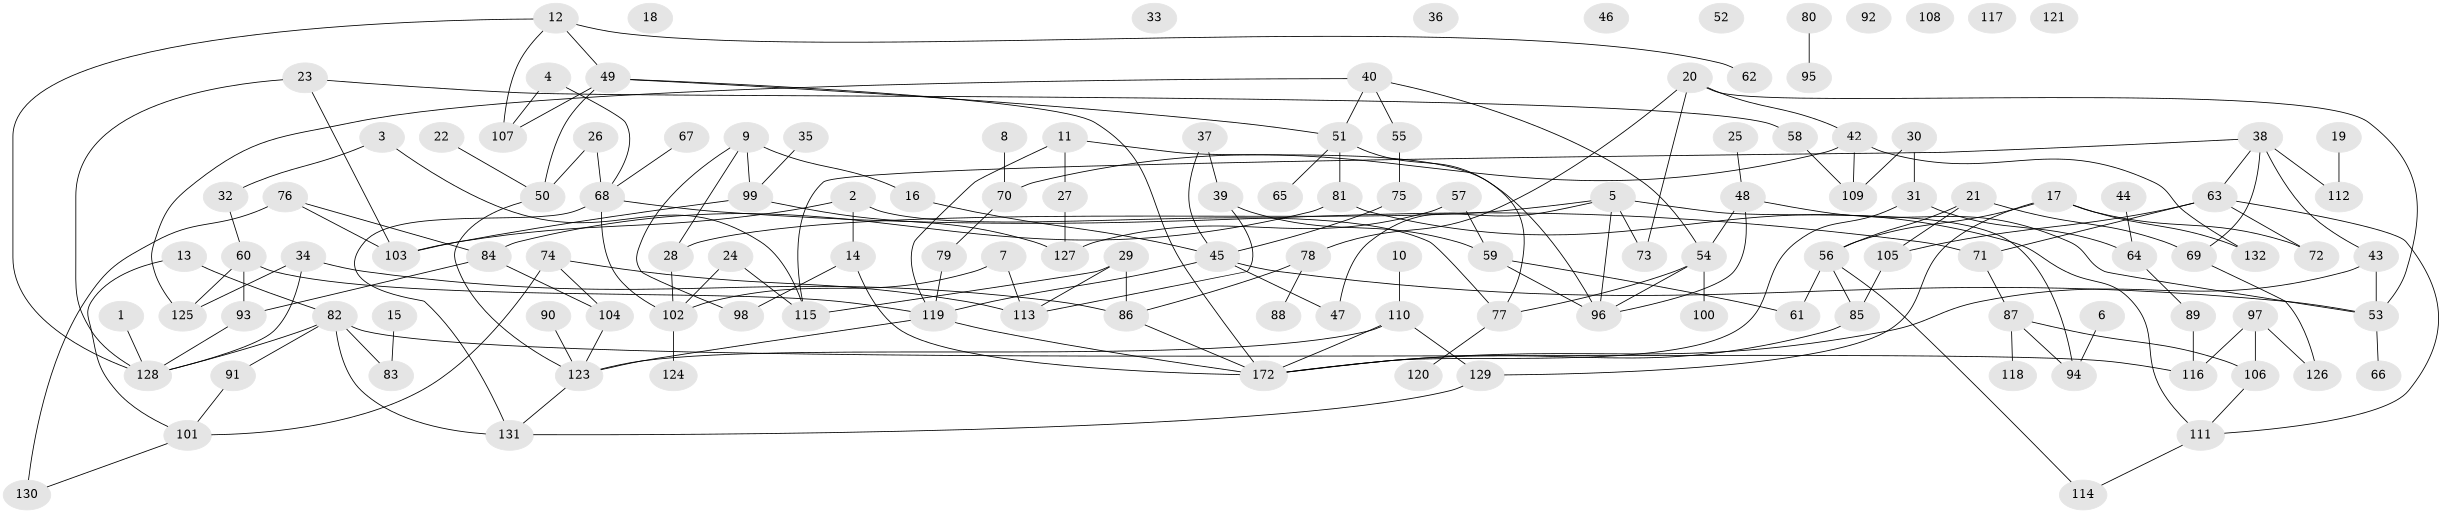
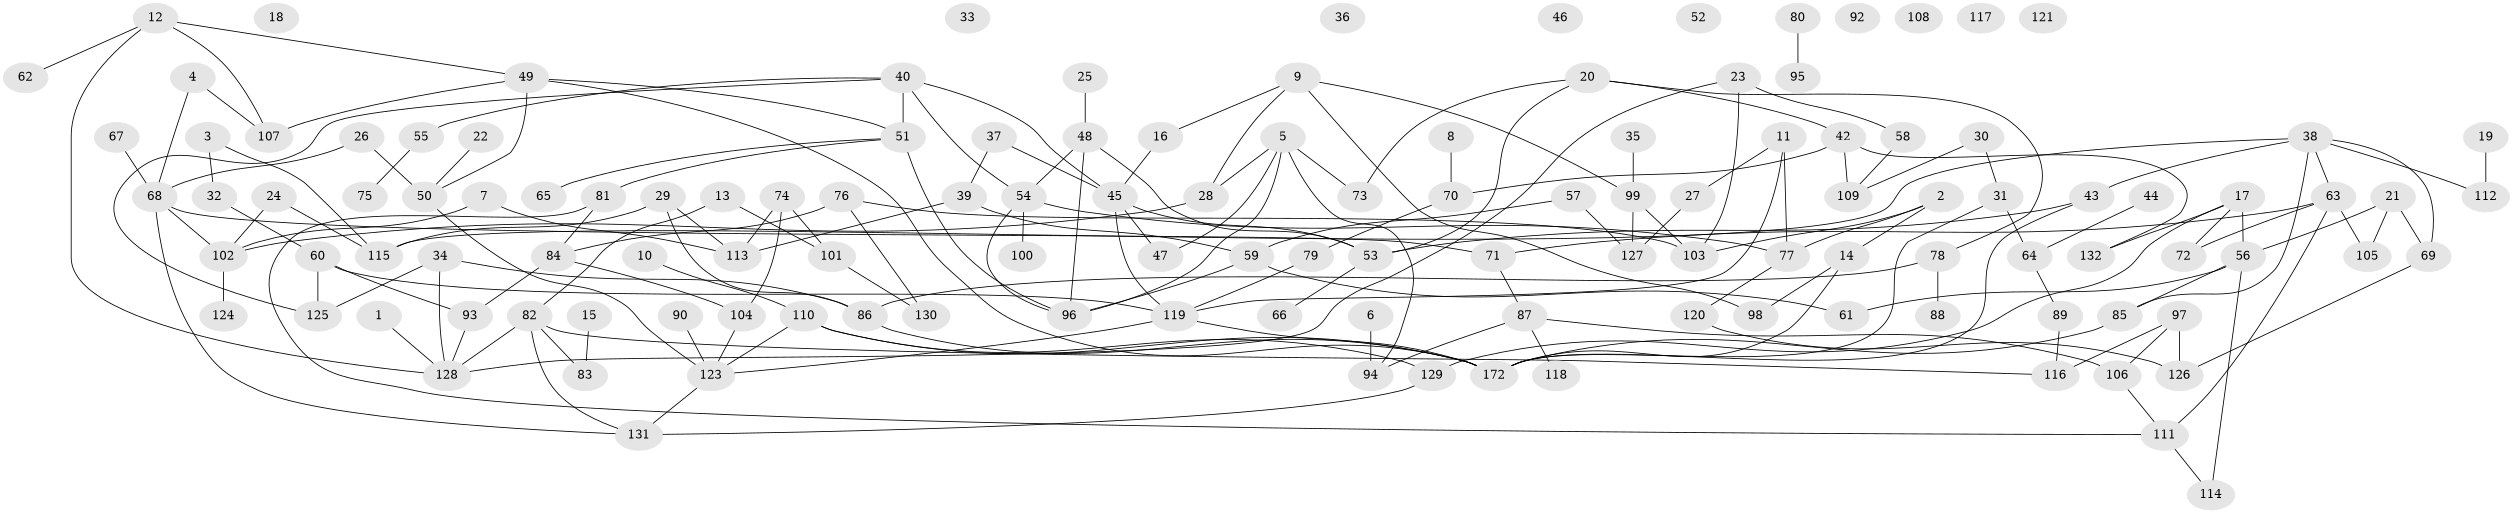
(1304, 234) -> (1020, 120)
(1874, 284) -> (2266, 277)
none -> (1960, 344)
(233, 376) -> none
